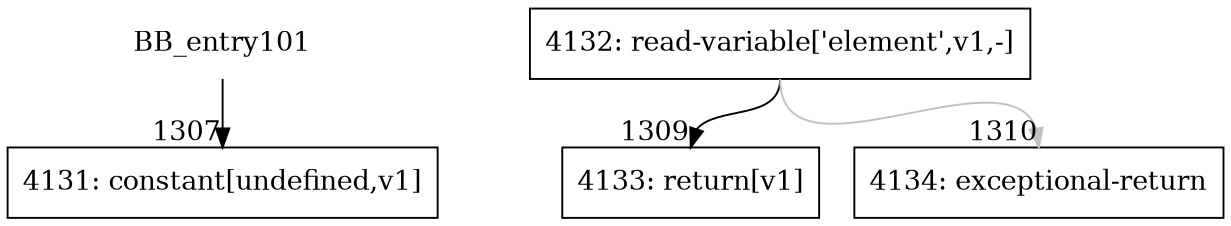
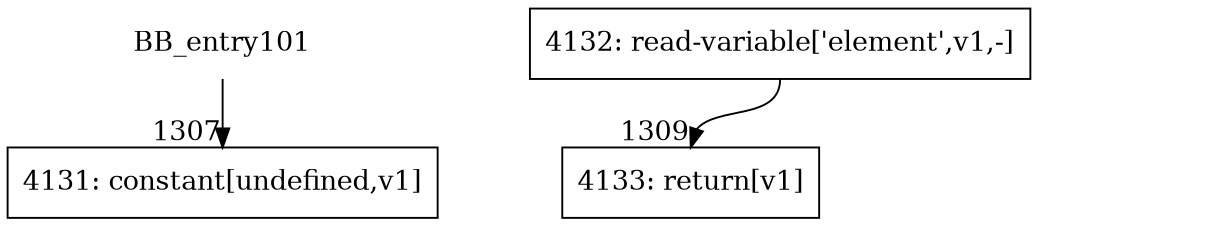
(1039, 183) -> none
